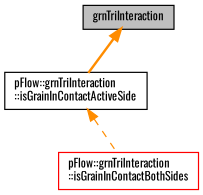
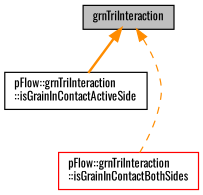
(106, 136) -> (161, 96)
